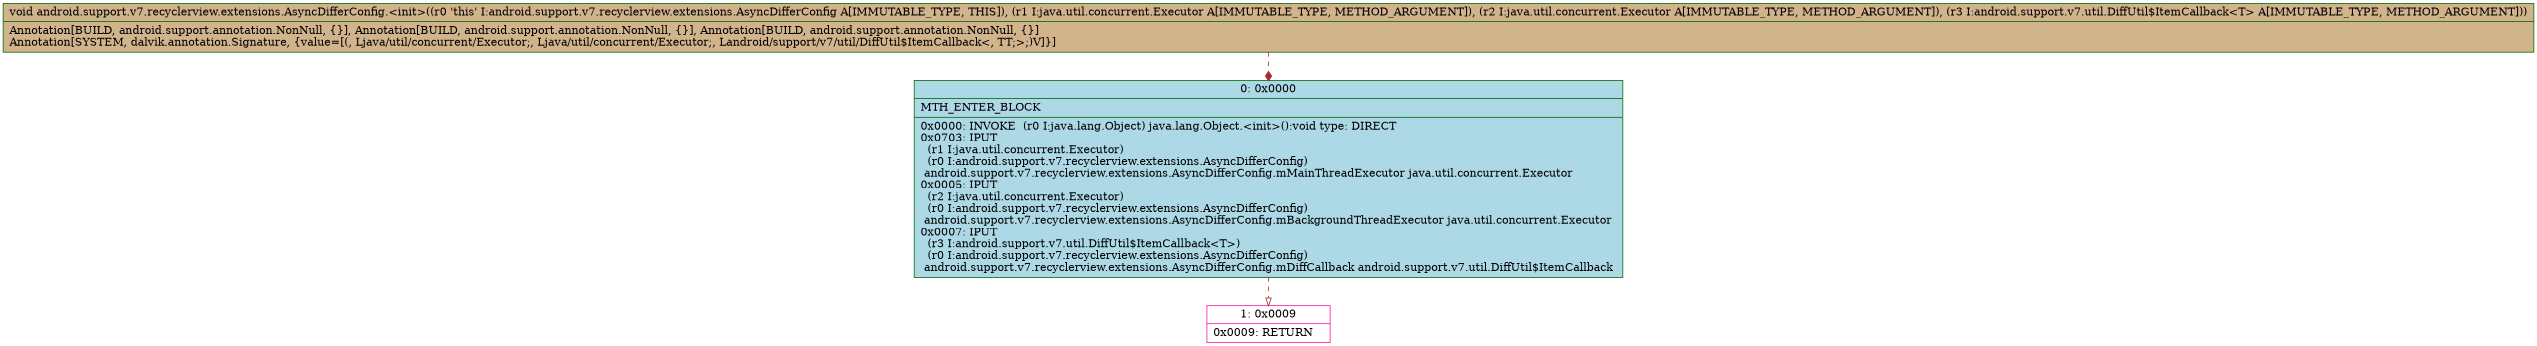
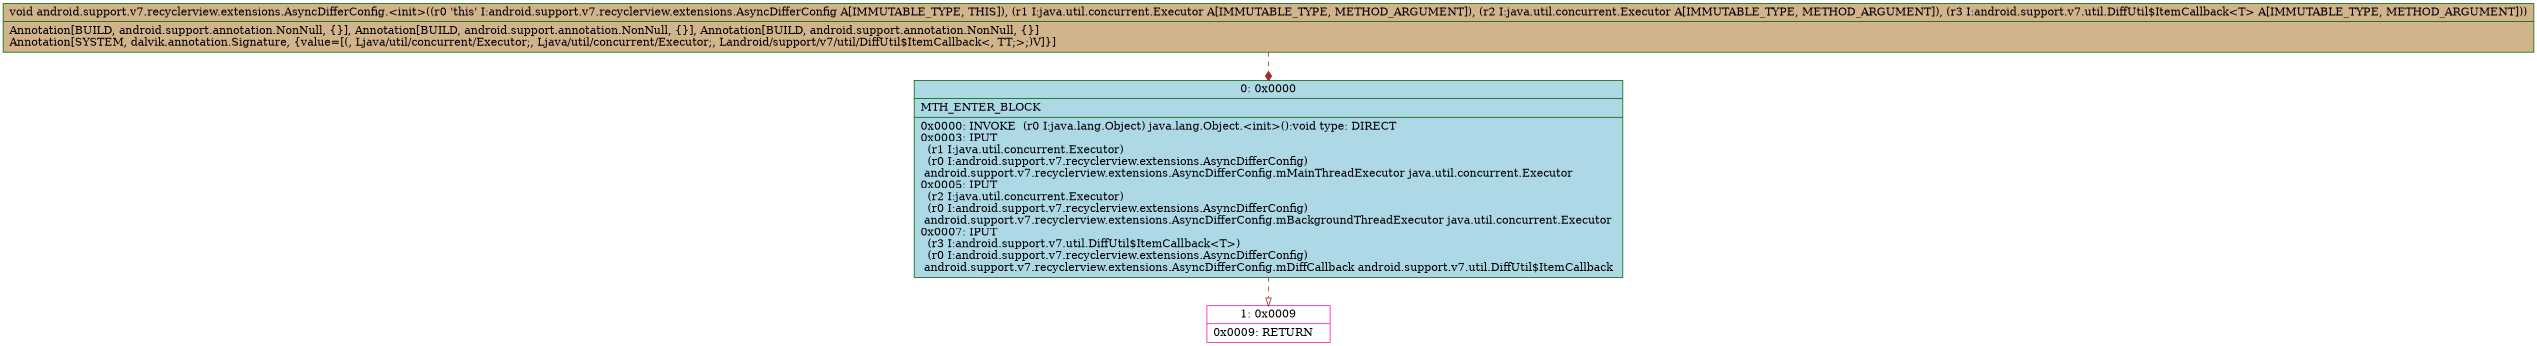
(962, 138) -> (962, 138)
